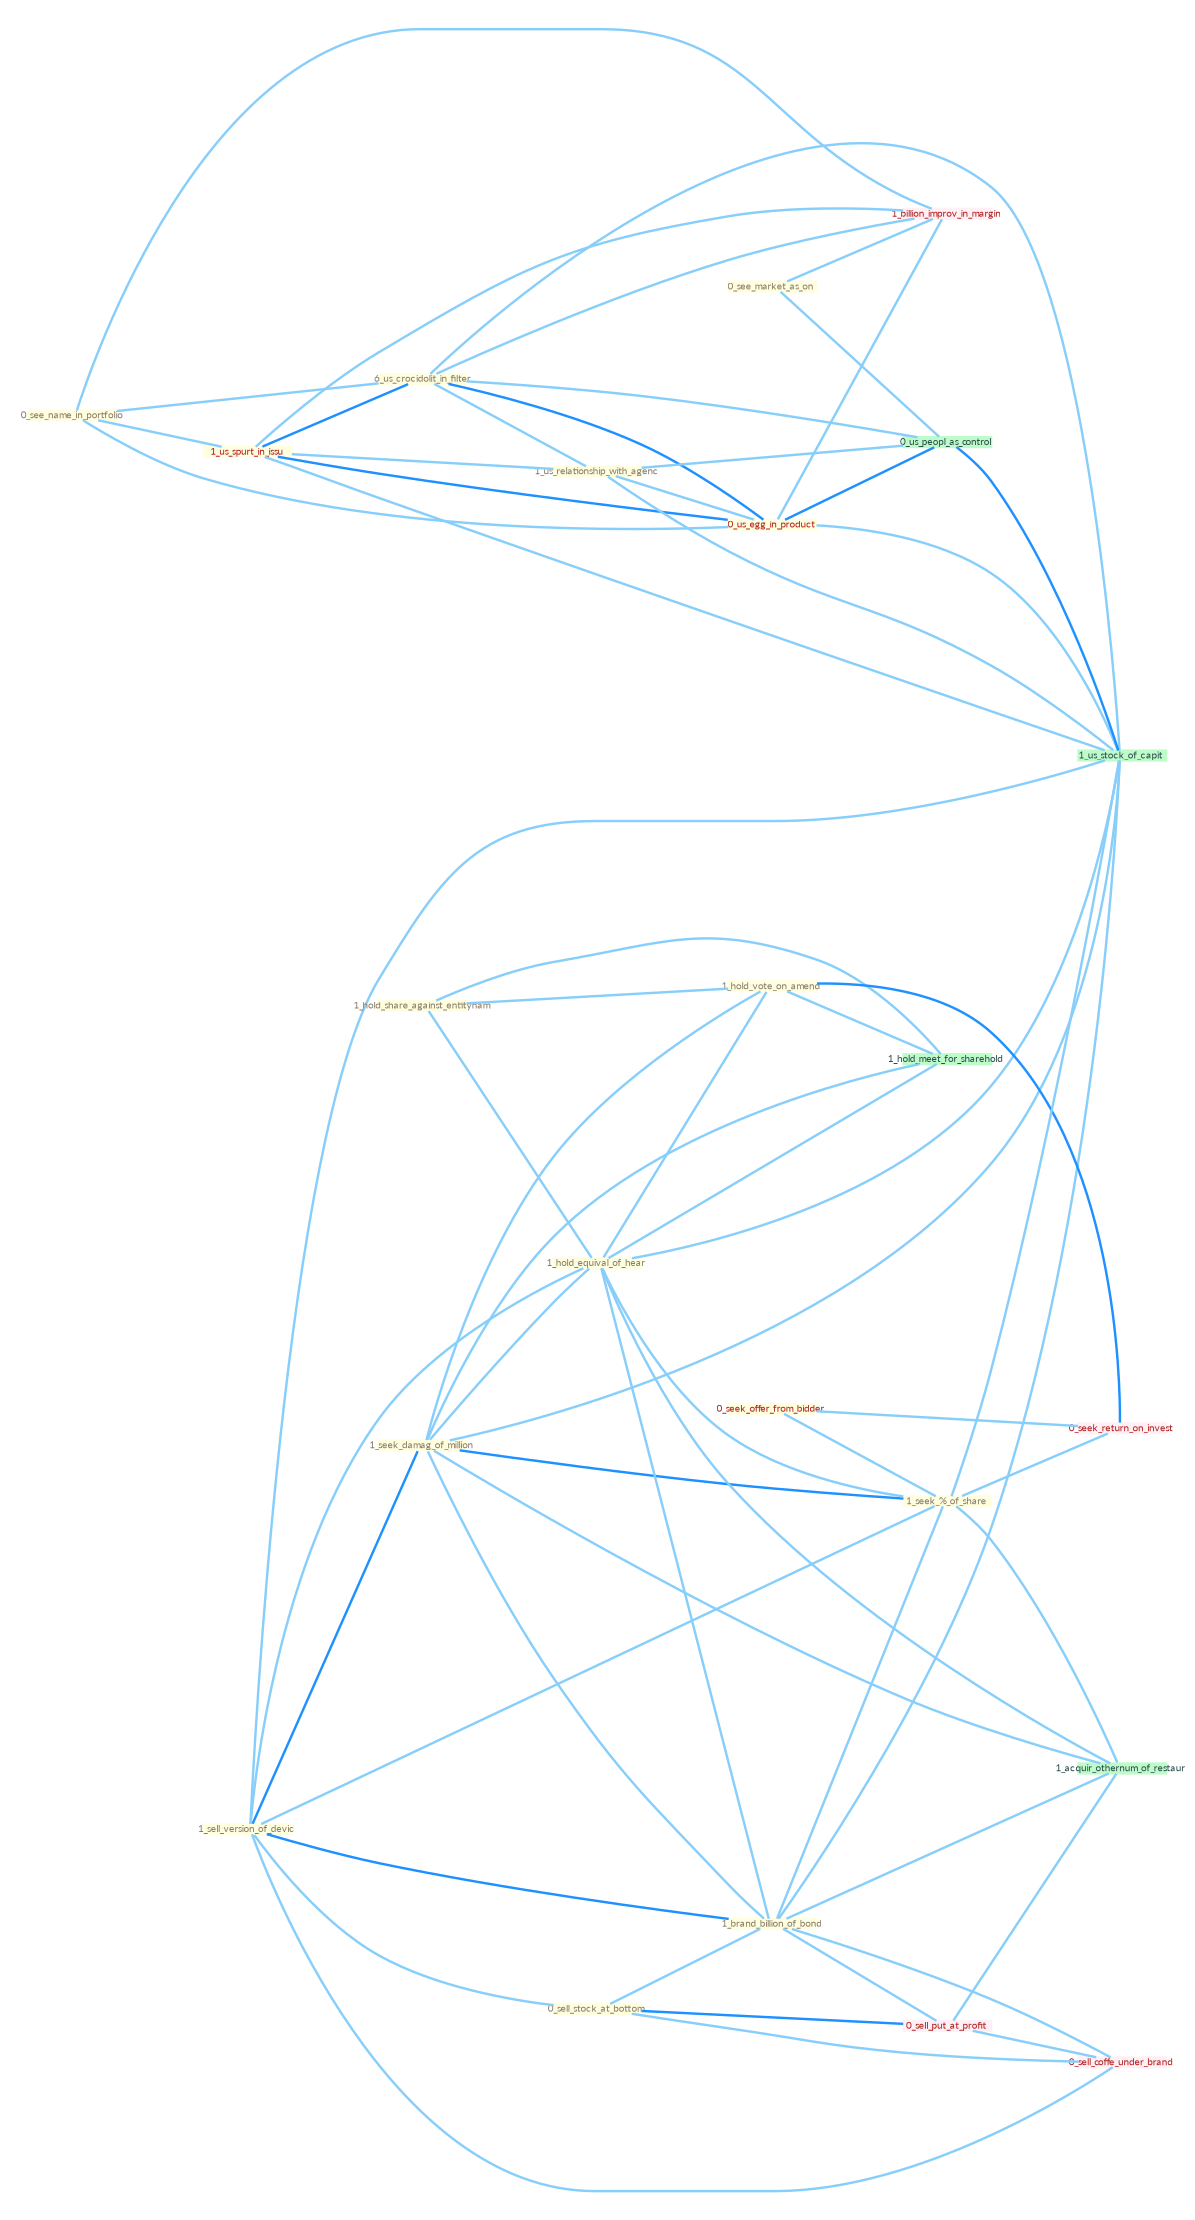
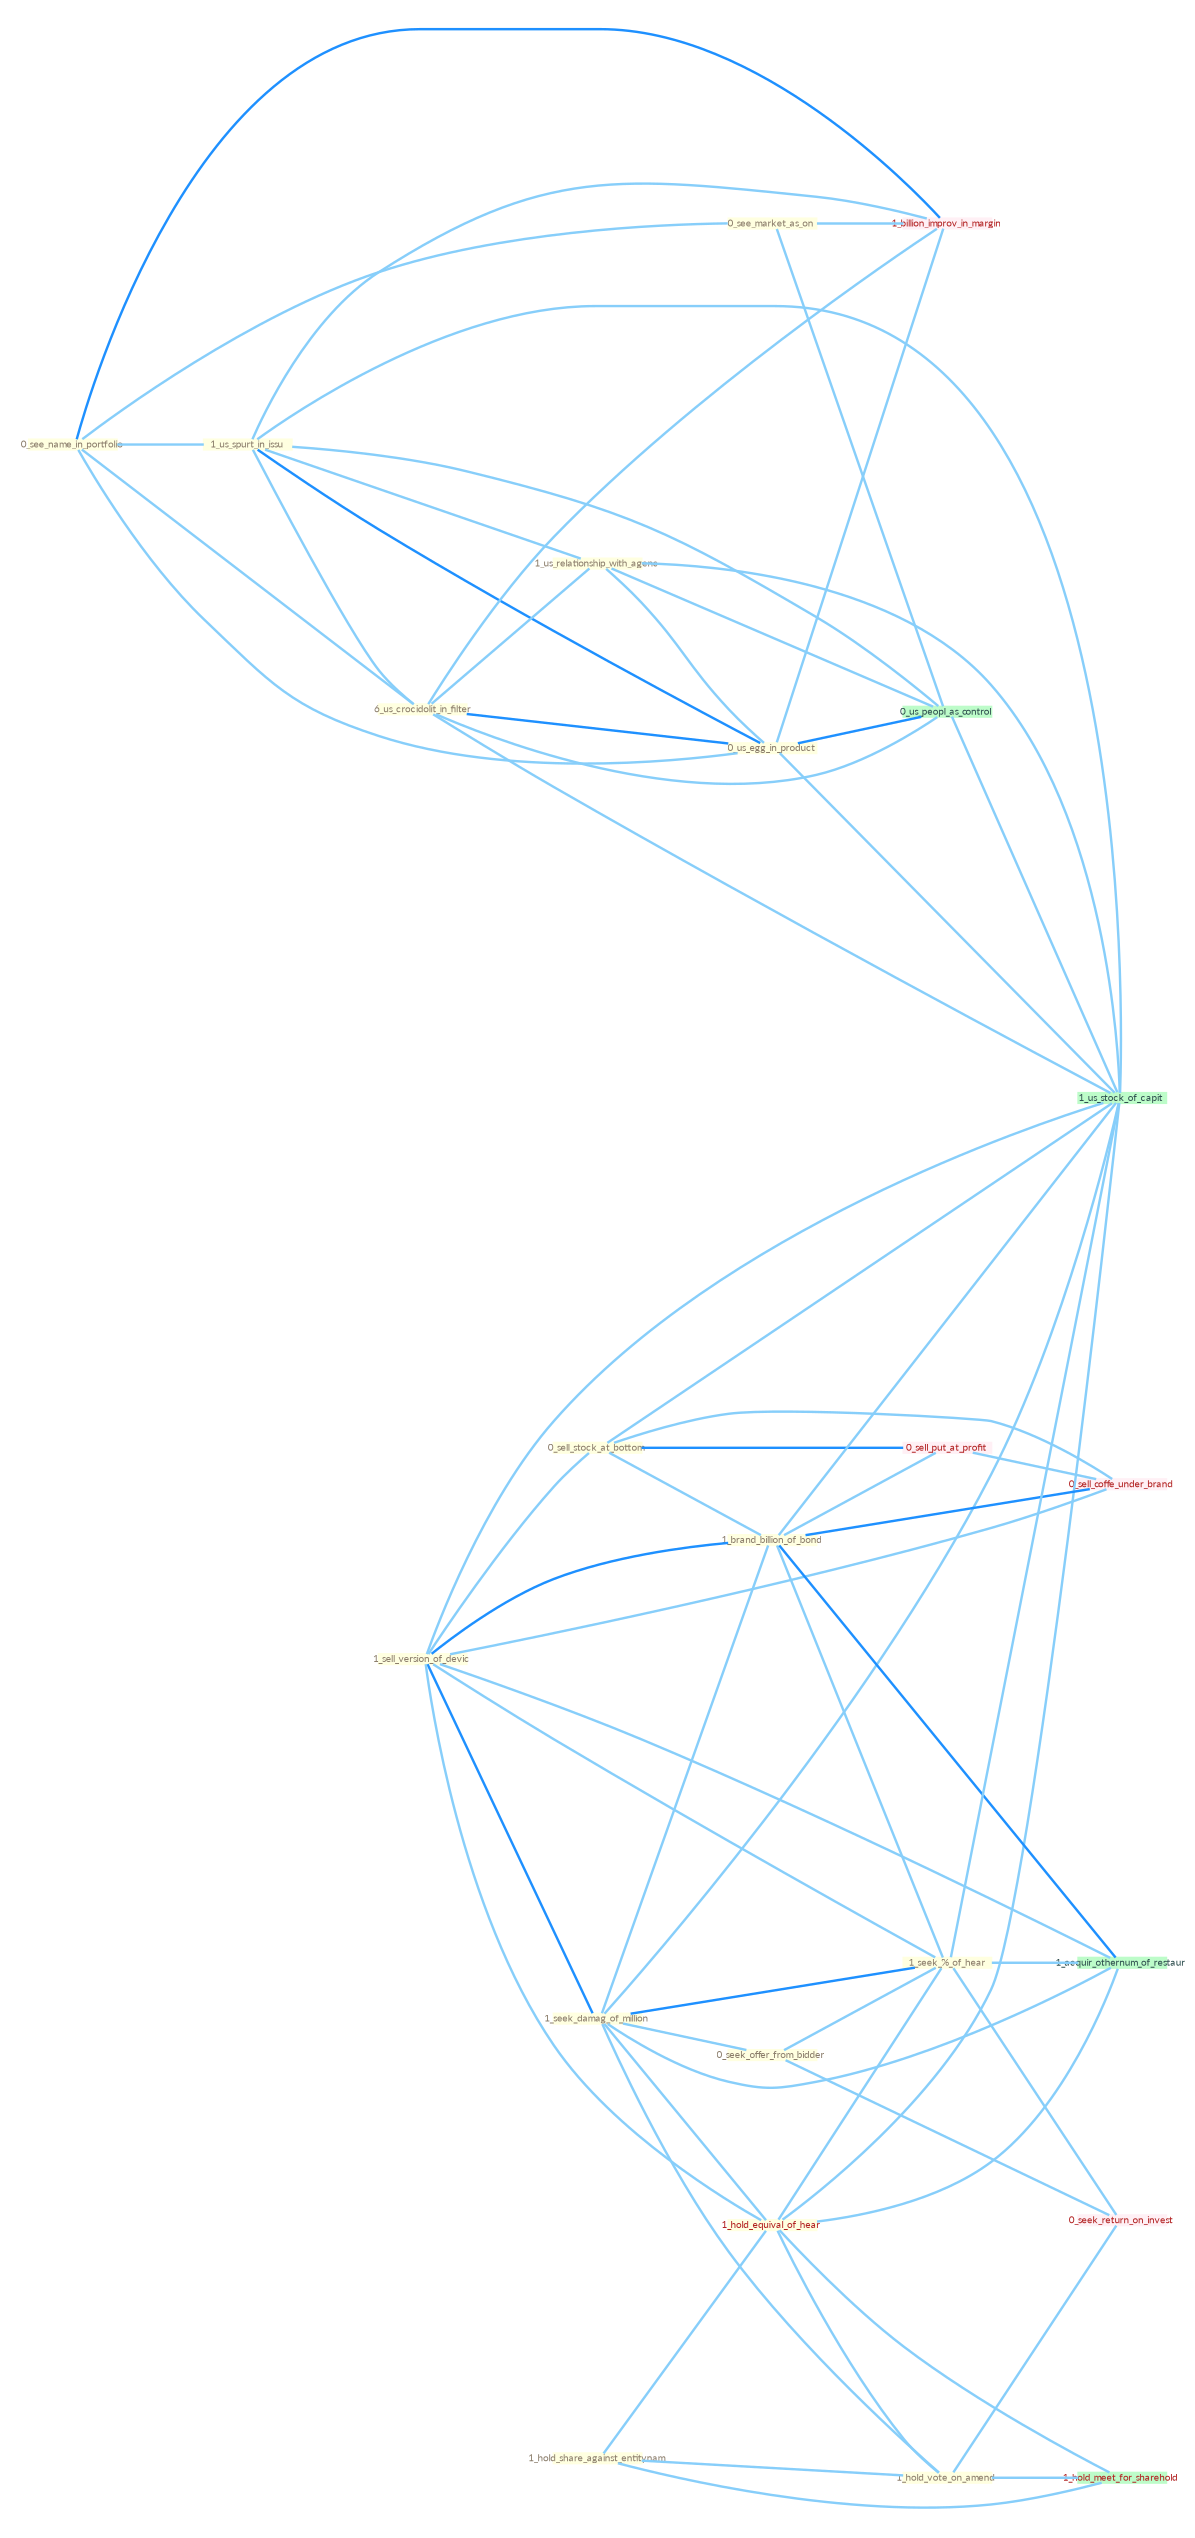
(431, 29) -> (425, 29)
none -> (336, 289)
(335, 415) -> (325, 583)
(248, 452) -> (248, 445)
none -> (637, 523)
(772, 525) -> (772, 748)
(1054, 589) -> (1035, 904)
(947, 1059) -> (1122, 2478)
(1029, 1076) -> (1035, 2349)
(620, 1184) -> (685, 2037)
(598, 1263) -> (772, 2225)
none -> (860, 1273)
(772, 1409) -> (772, 2055)
(947, 1501) -> (947, 1963)
(677, 1561) -> none
(948, 1846) -> (947, 1751)
(1035, 1897) -> (763, 1792)
(955, 1985) -> (948, 1512)
